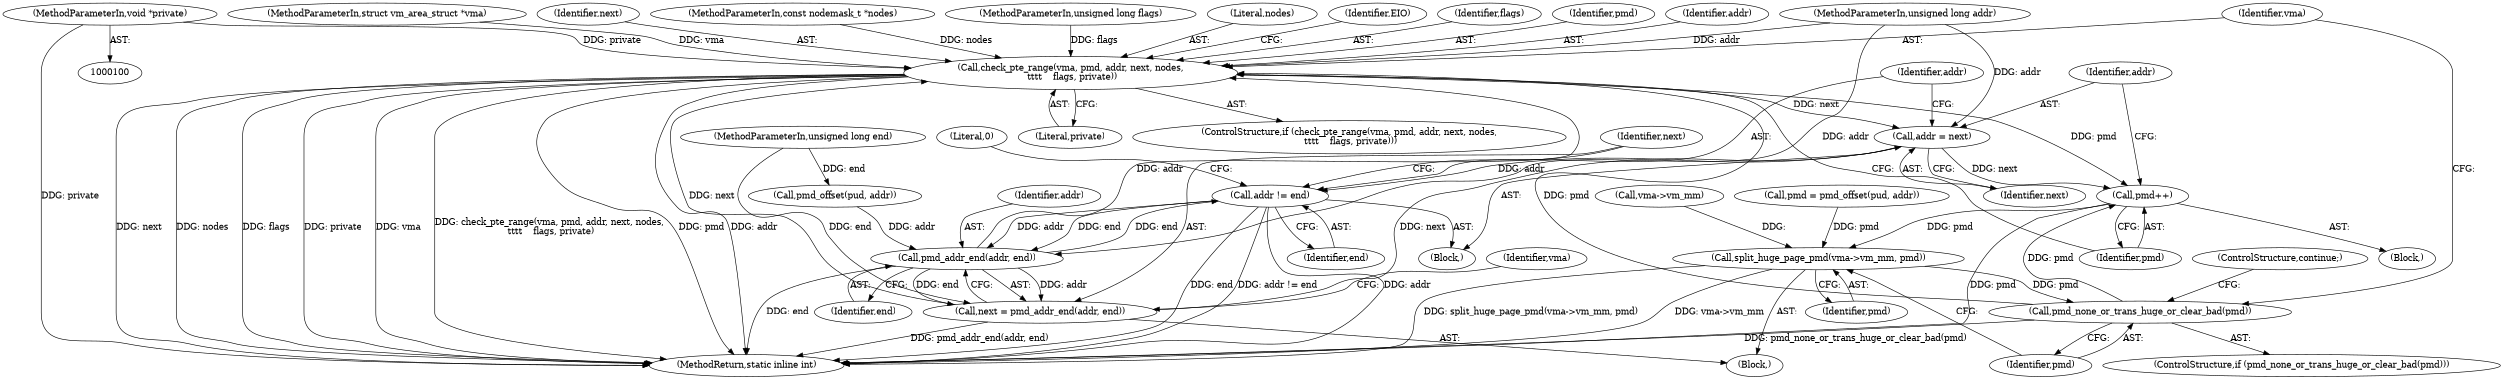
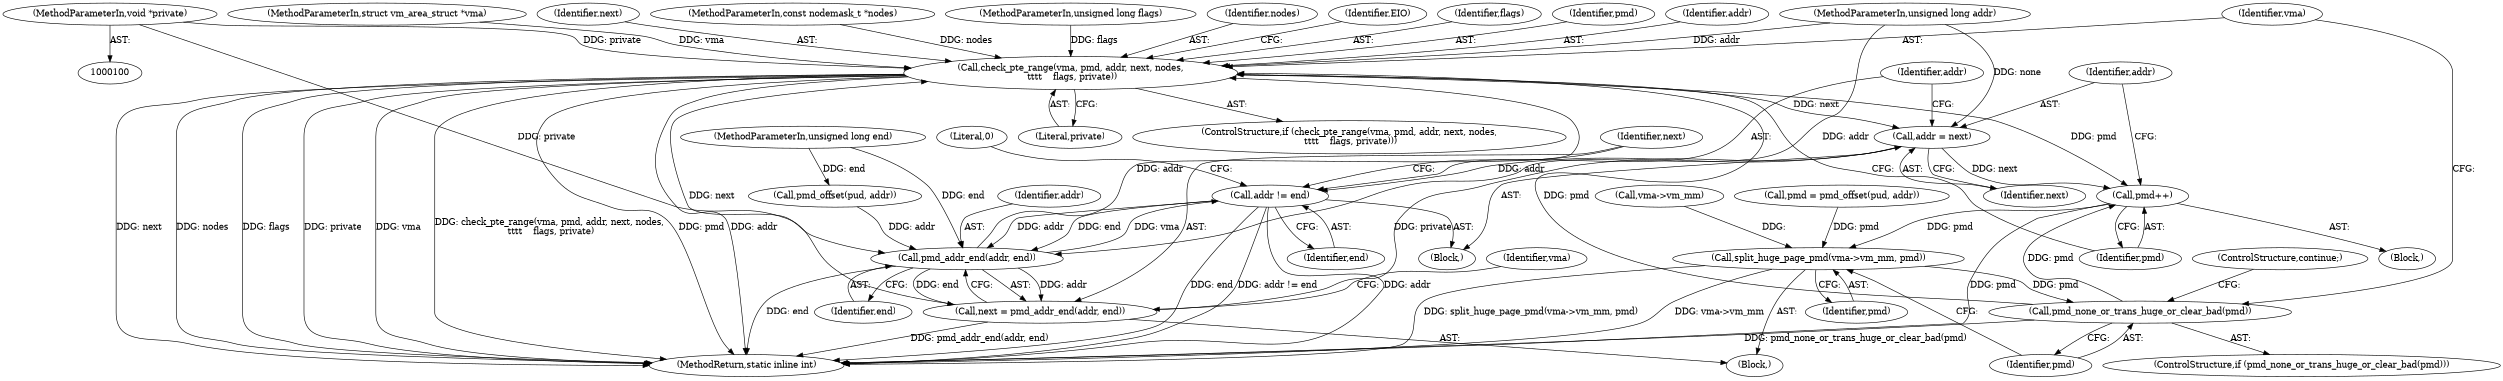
(1262, 14) -> (1262, 14)
(2017, 73) -> (2017, 73)
(823, 224) -> (919, 179)
(1157, 227) -> (1157, 227)
(1423, 227) -> (1423, 227)
(180, 351) -> (508, 150)
